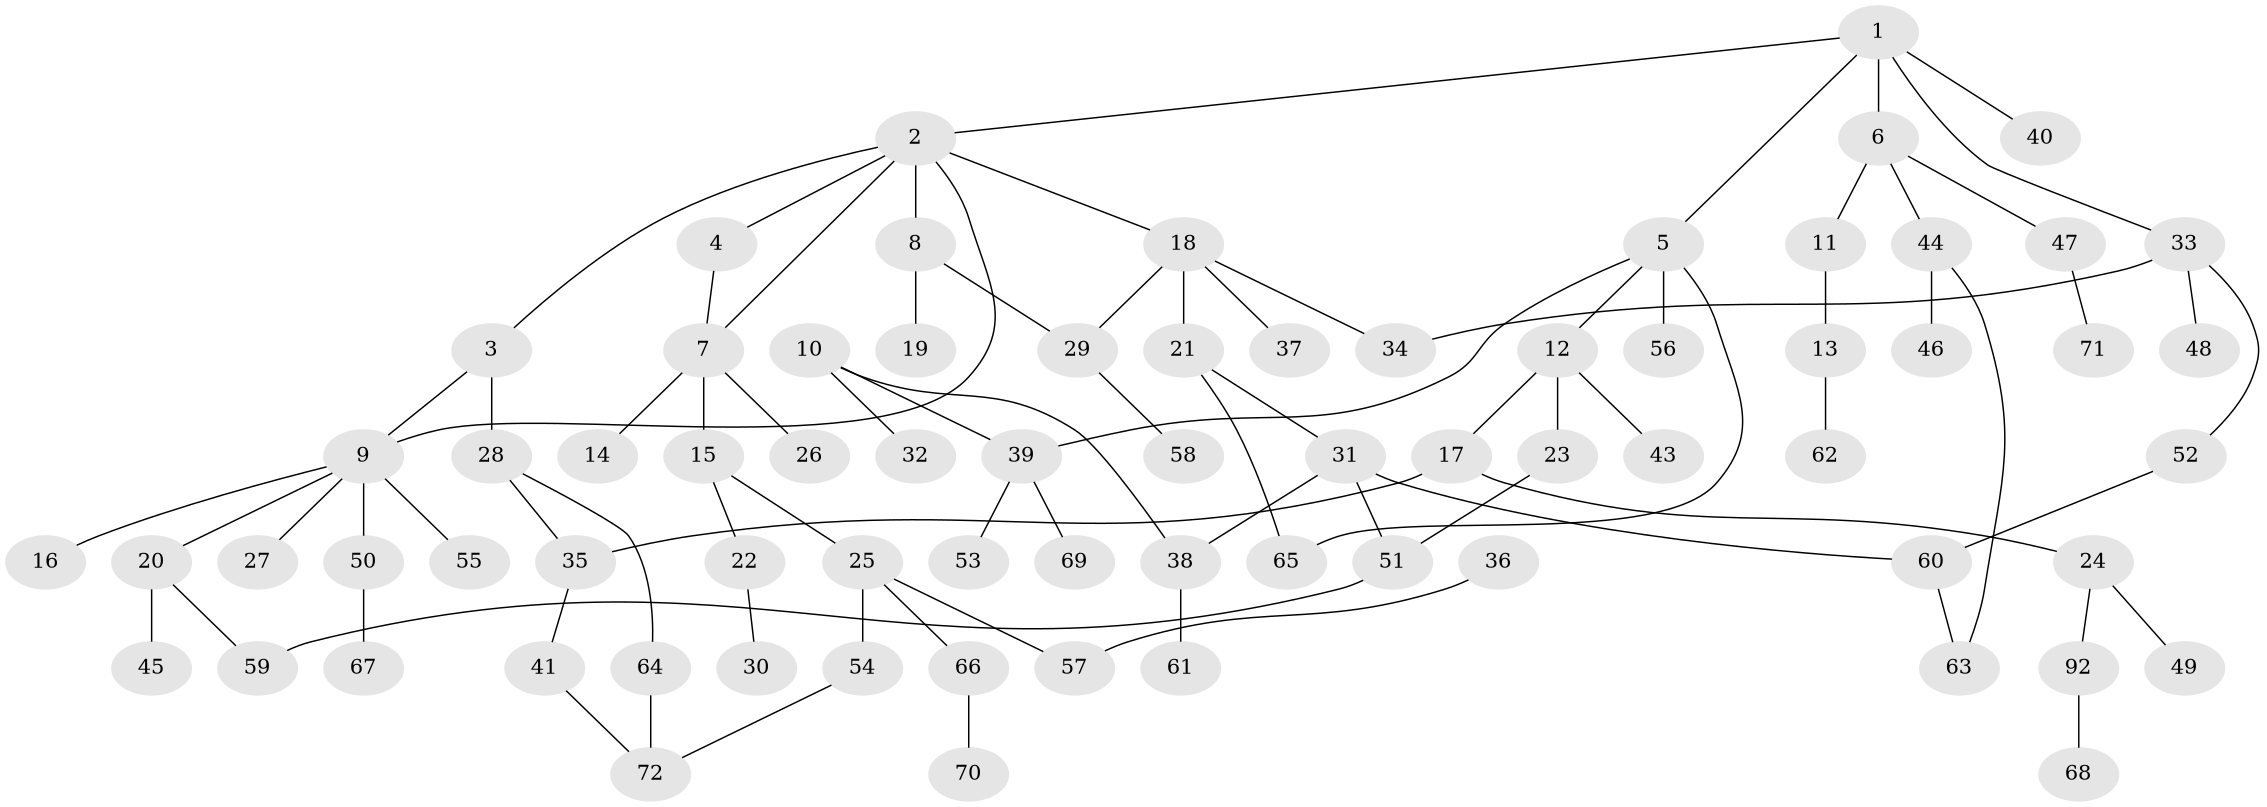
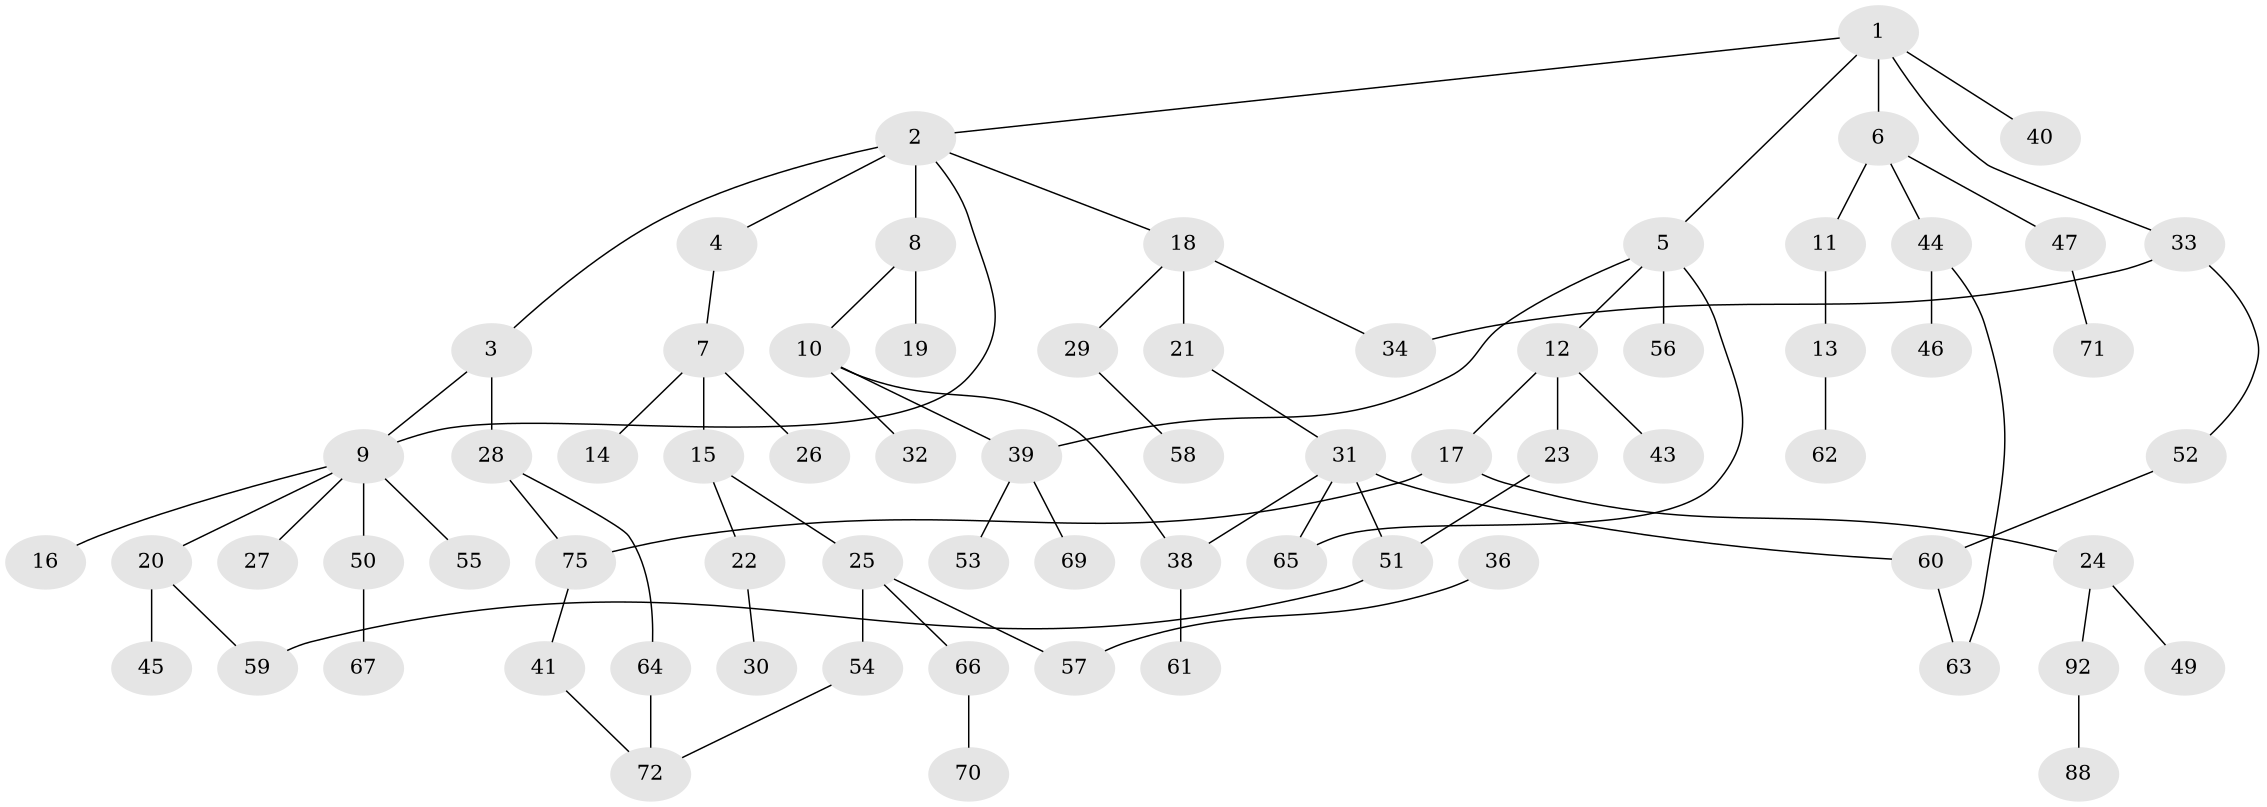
(810, 244) -> none
(1005, 303) -> (863, 297)
(1290, 350) -> none
(2200, 350) -> none
(1247, 452) -> (1315, 511)
(576, 562) -> (576, 562)
(2079, 774) -> (2079, 774)
